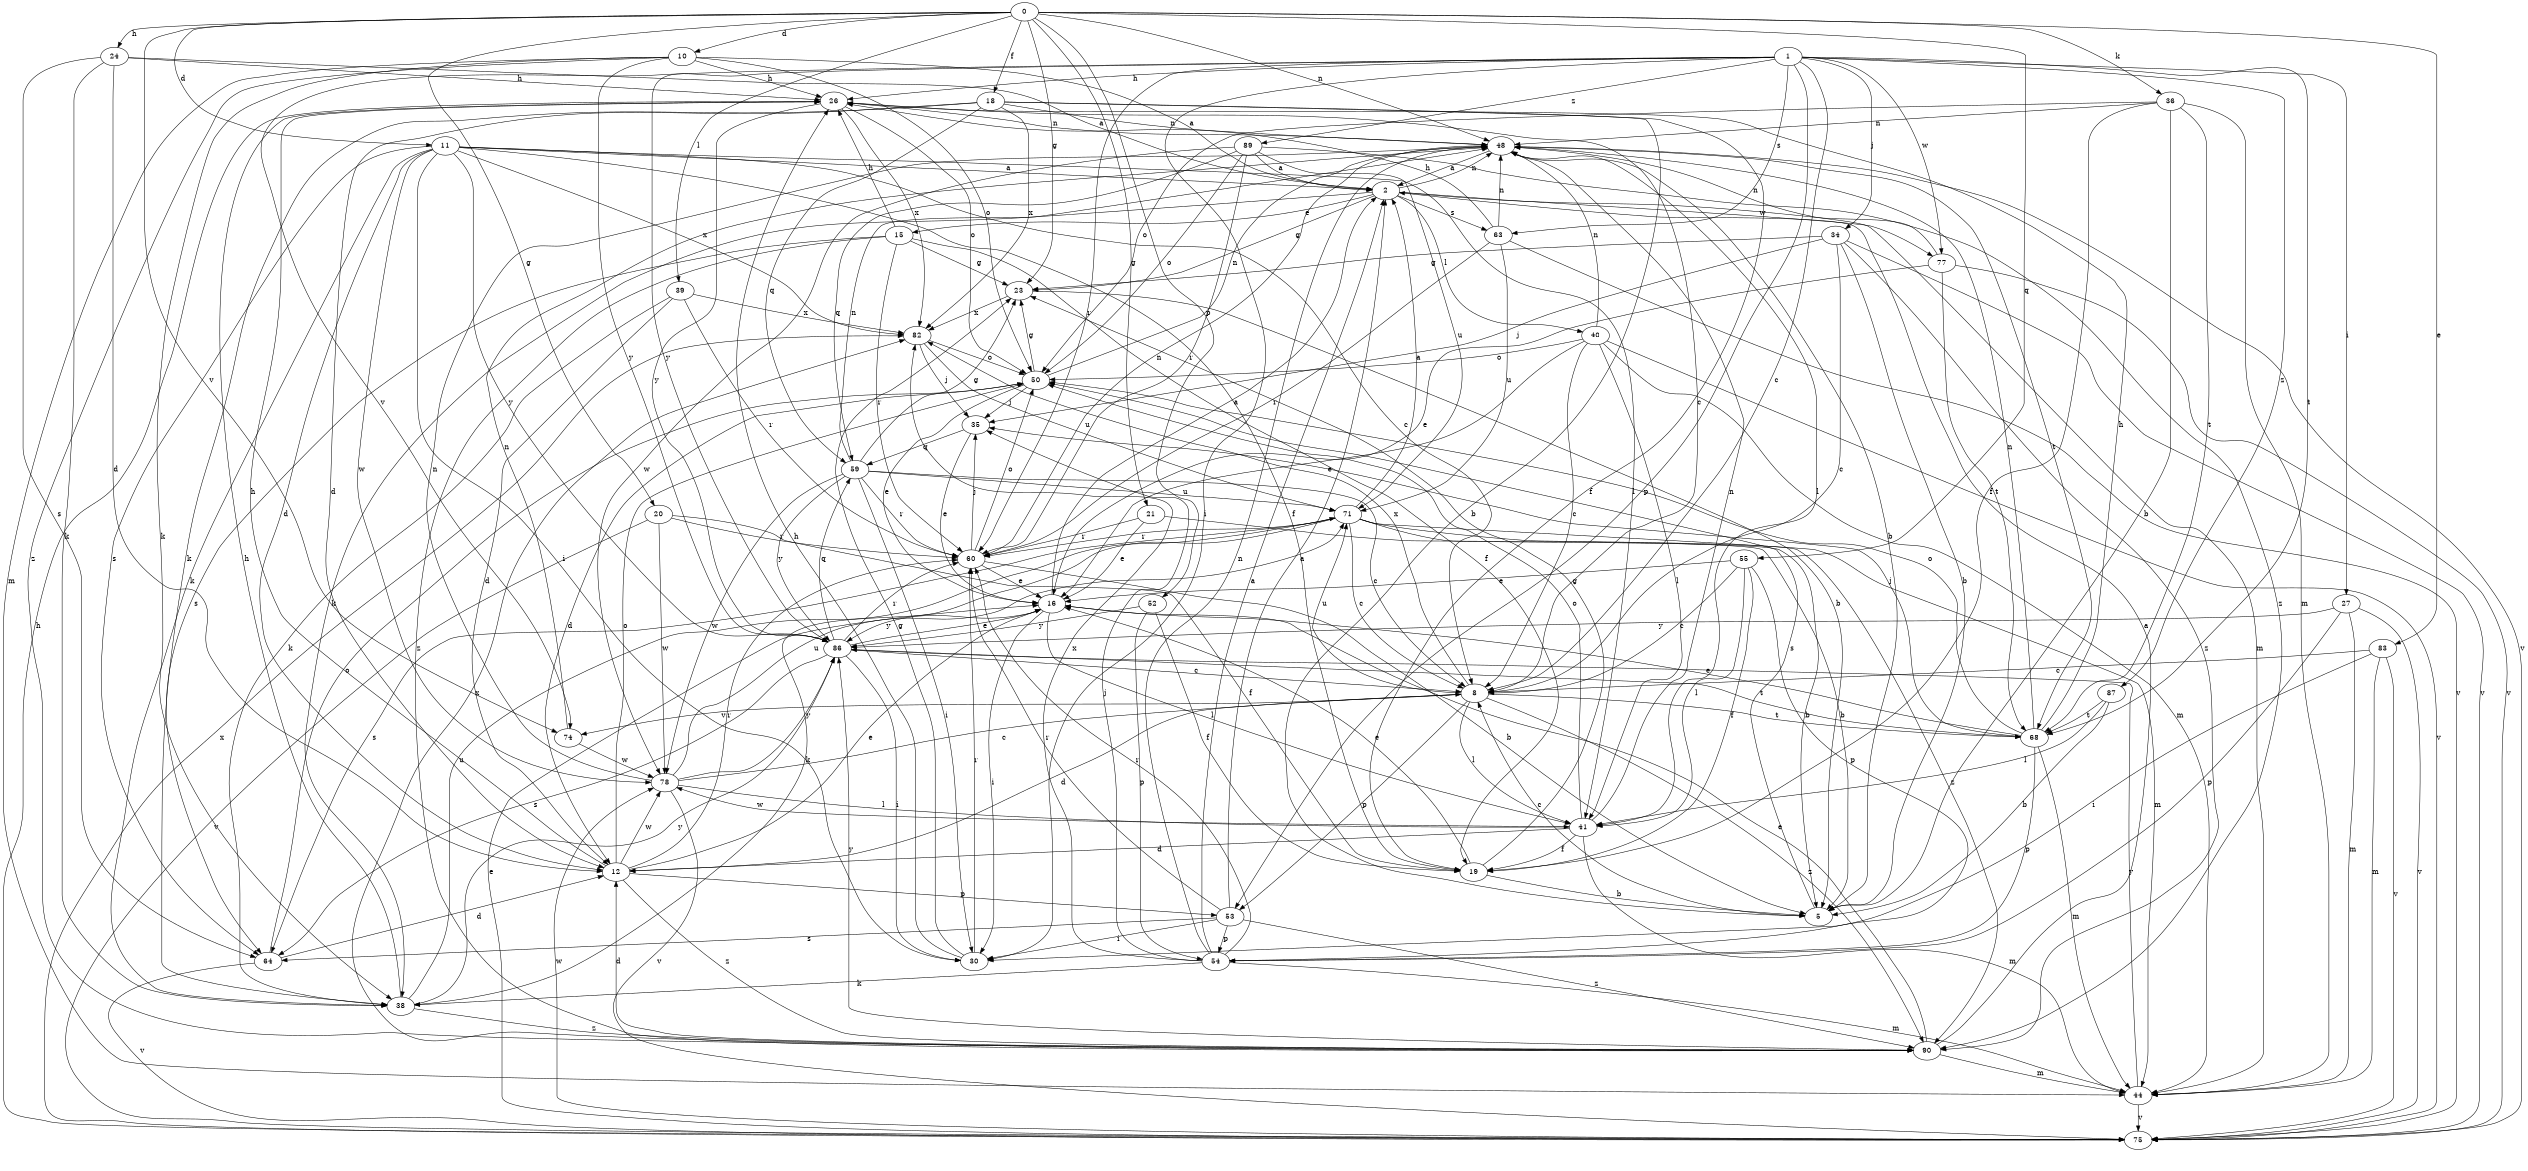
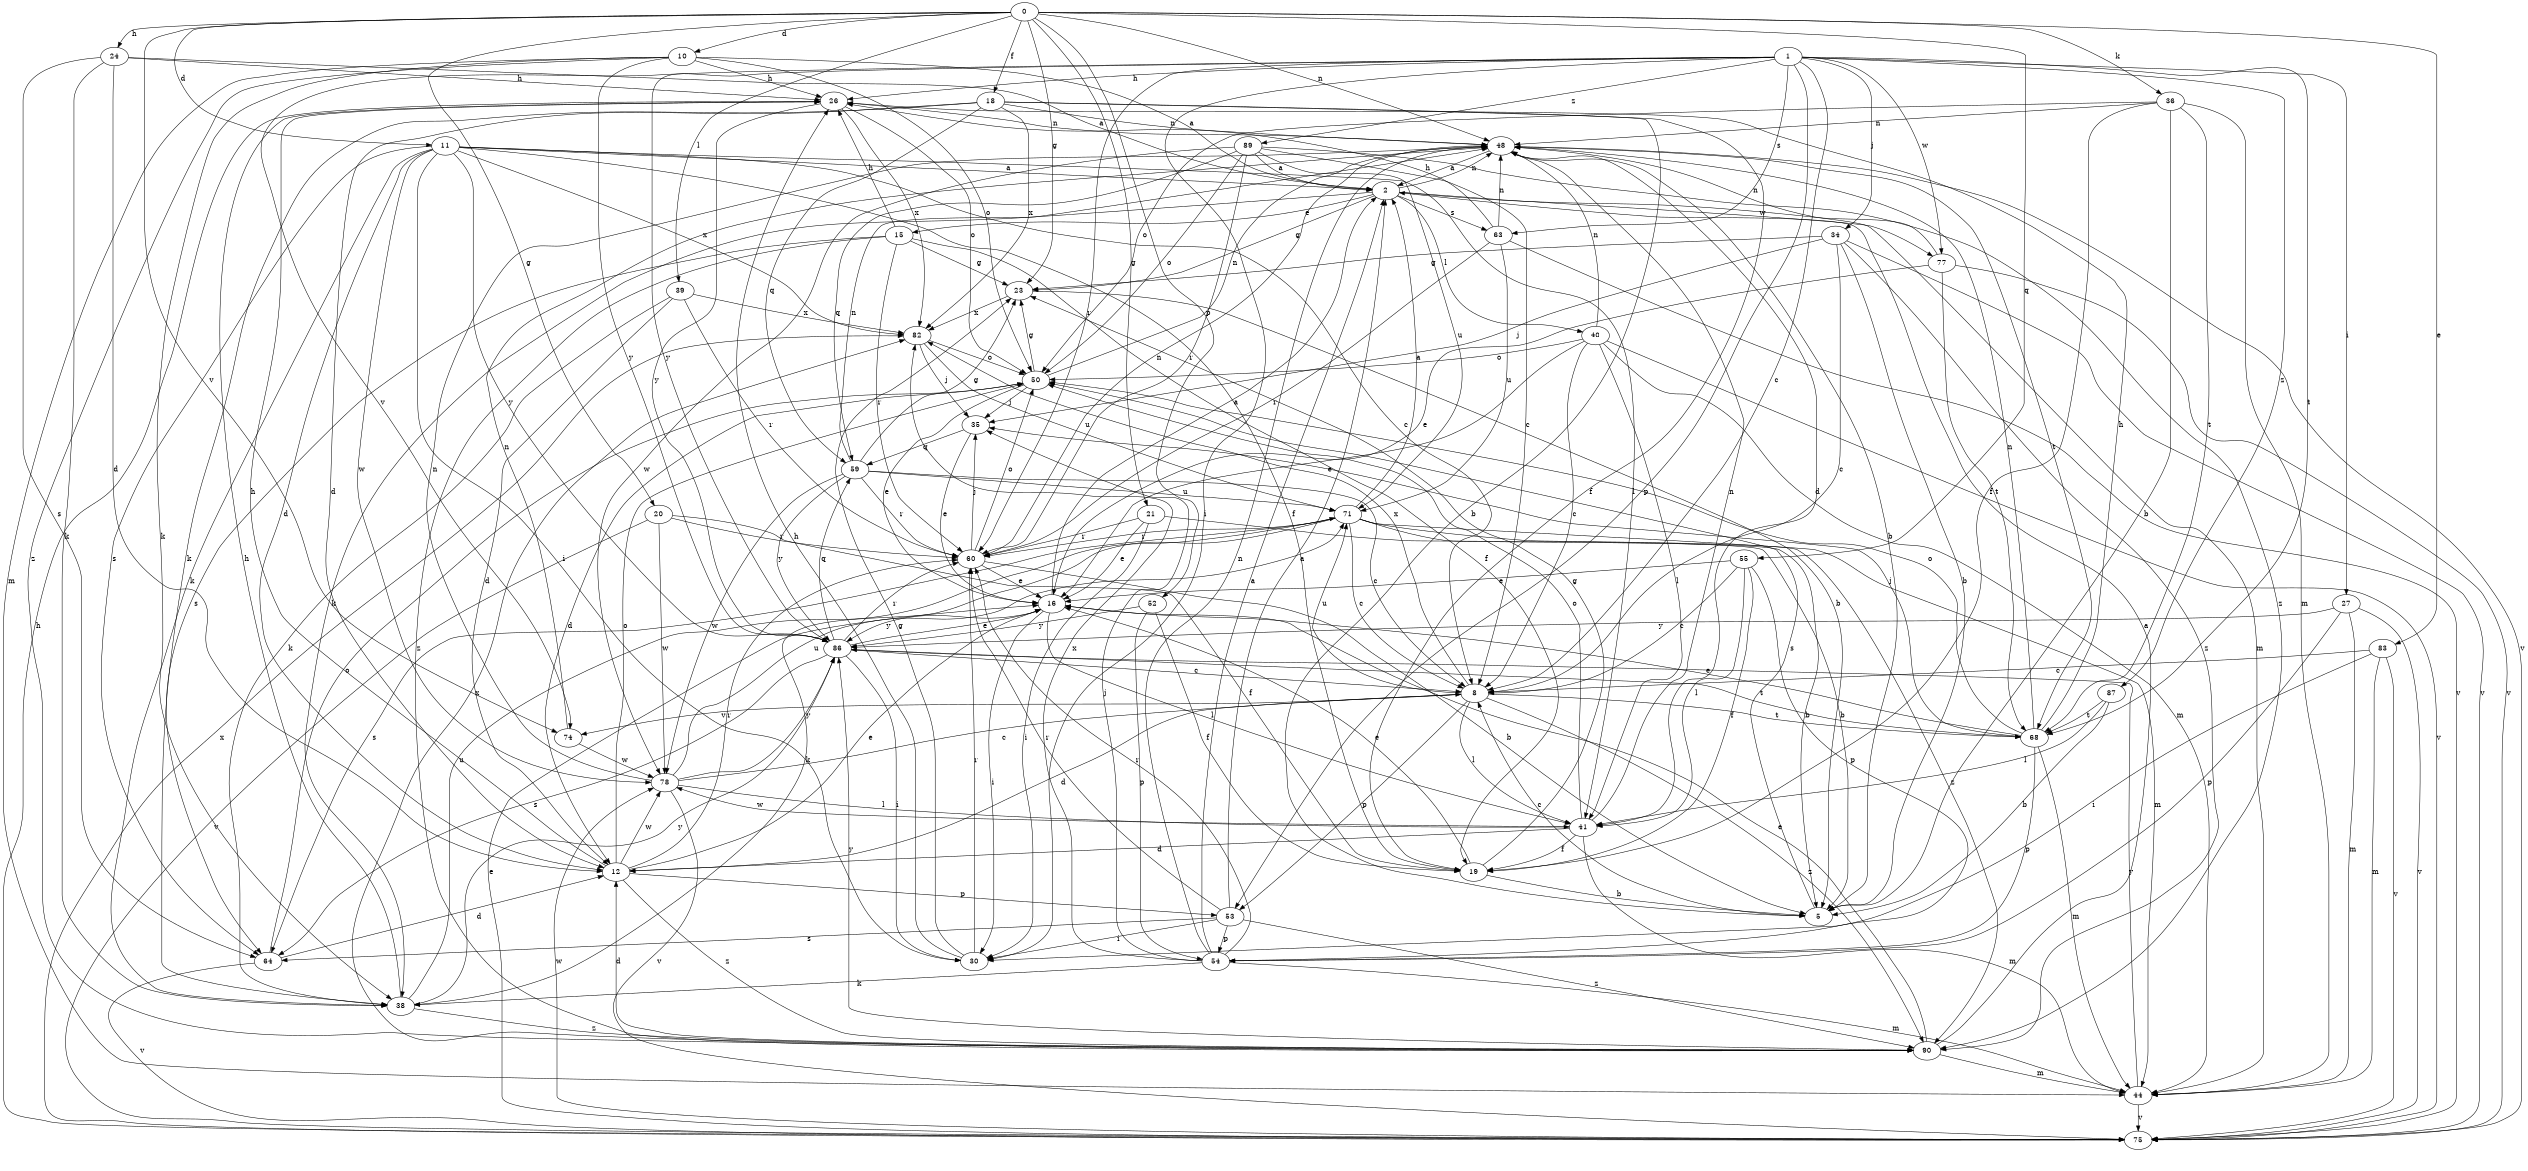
(1528, 138) -> (1527, 316)
(1818, 492) -> (1818, 492)
(939, 695) -> (1025, 730)
